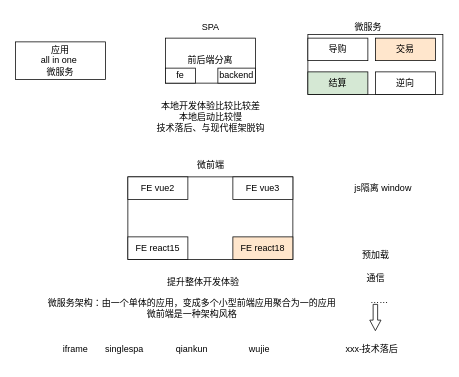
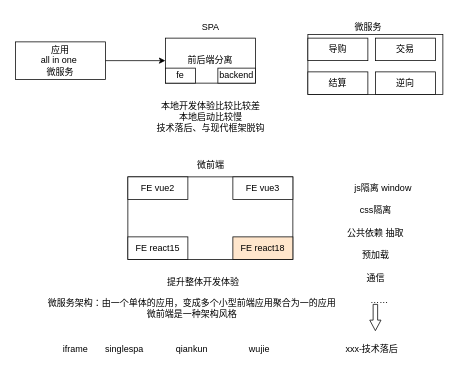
(405, 49) -> (405, 49)
none -> (132, 60)
(338, 83) -> (338, 83)
none -> (375, 210)
none -> (375, 233)
